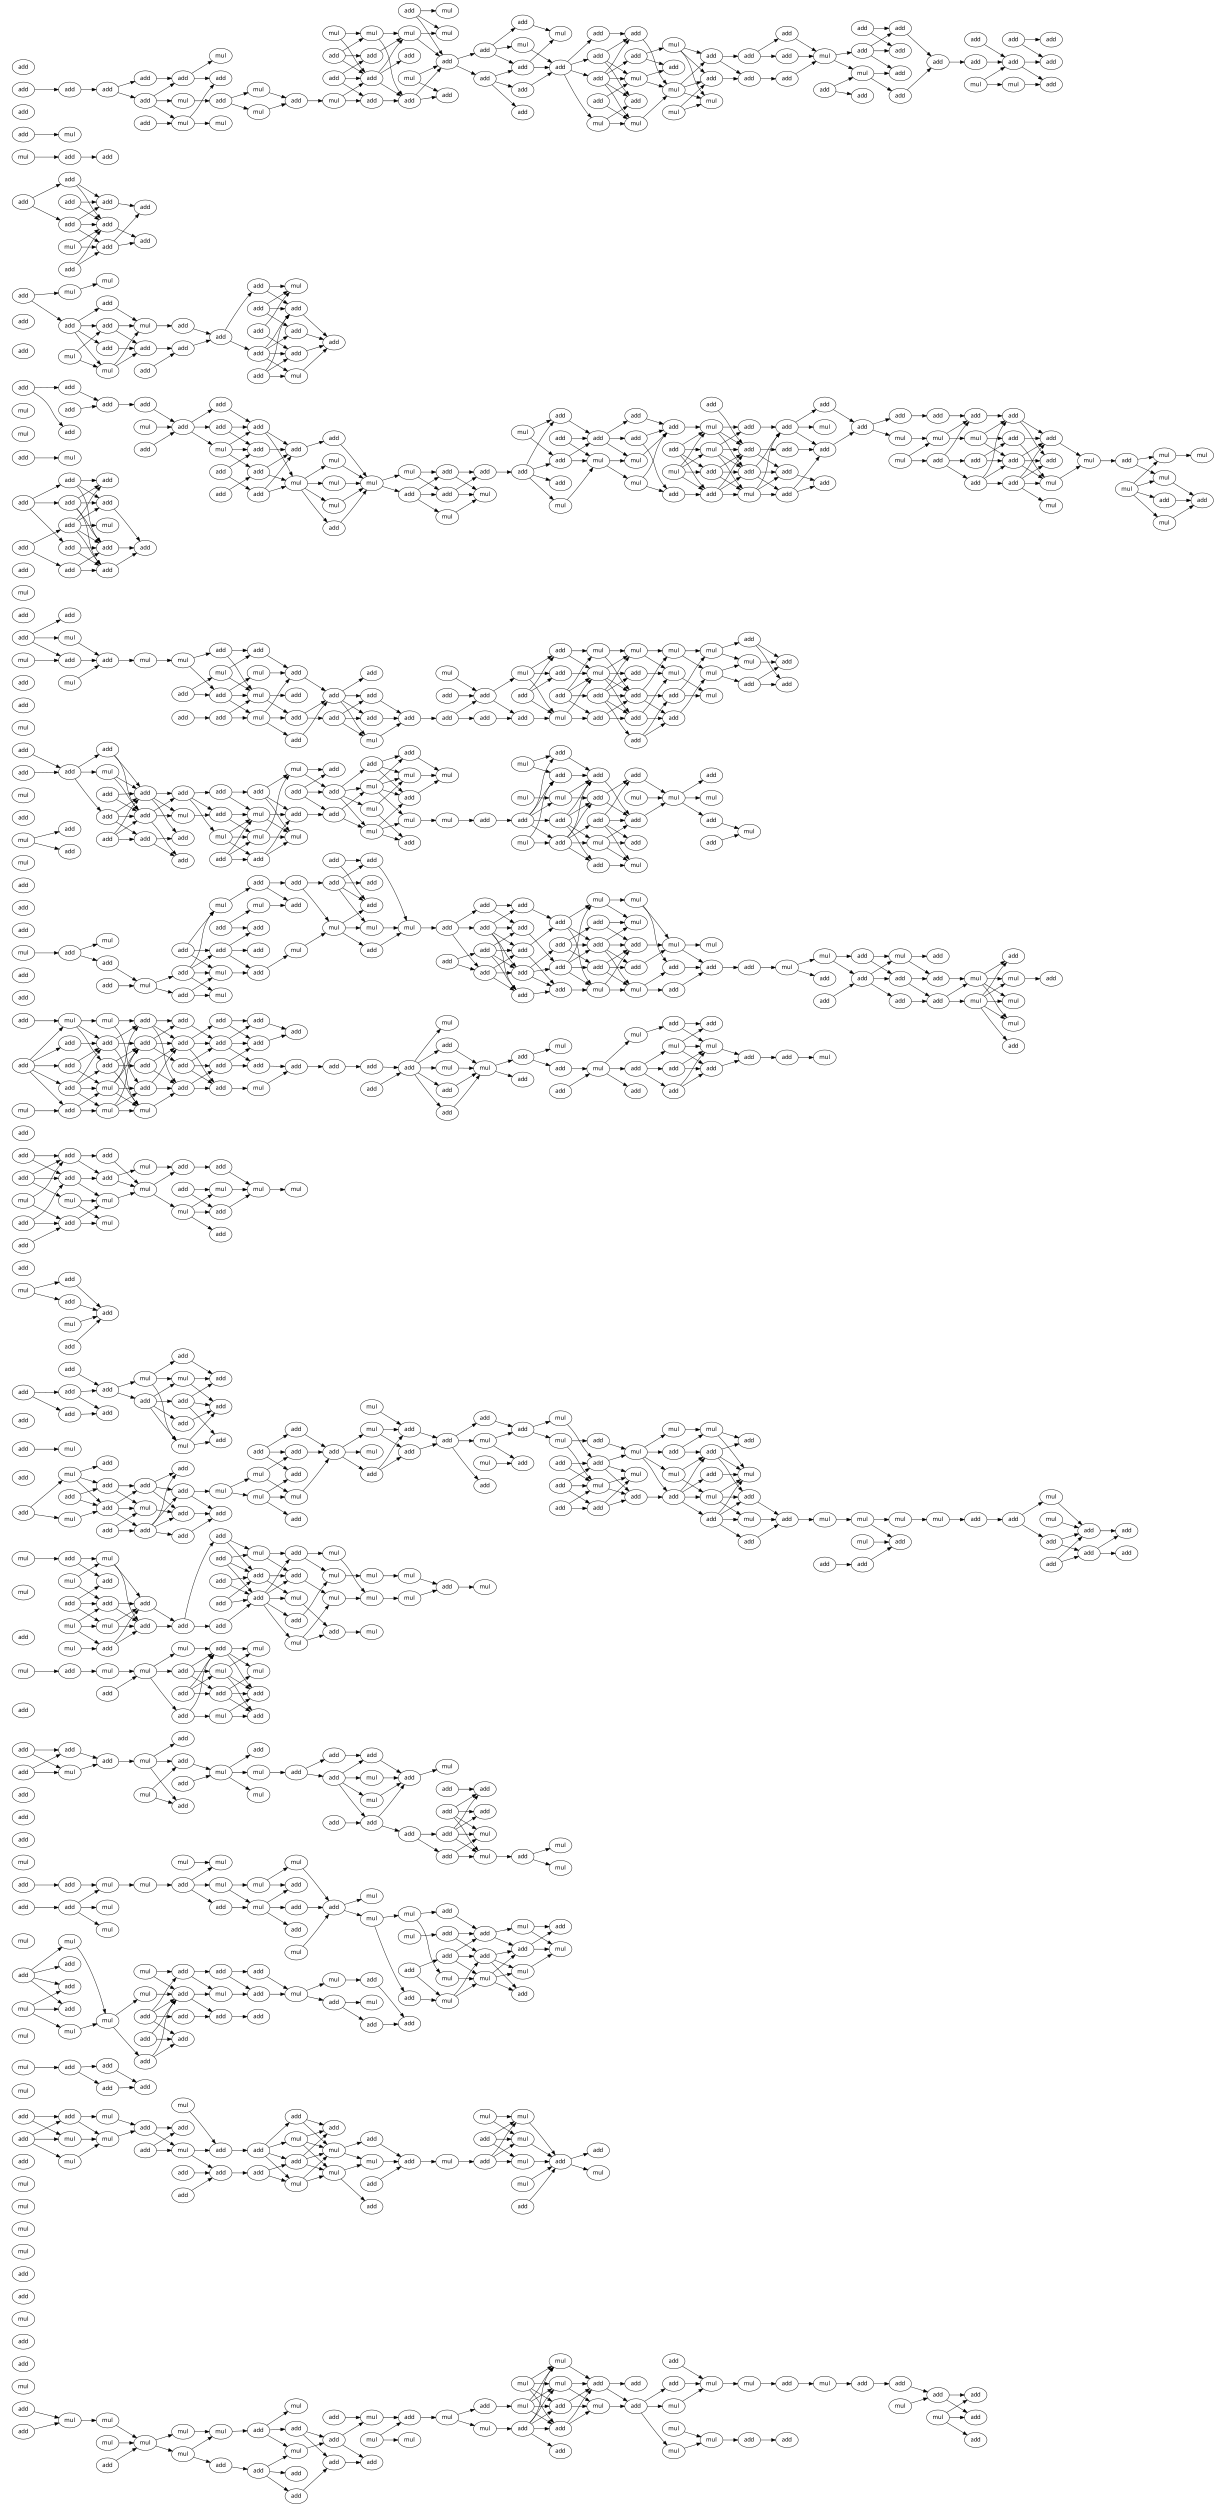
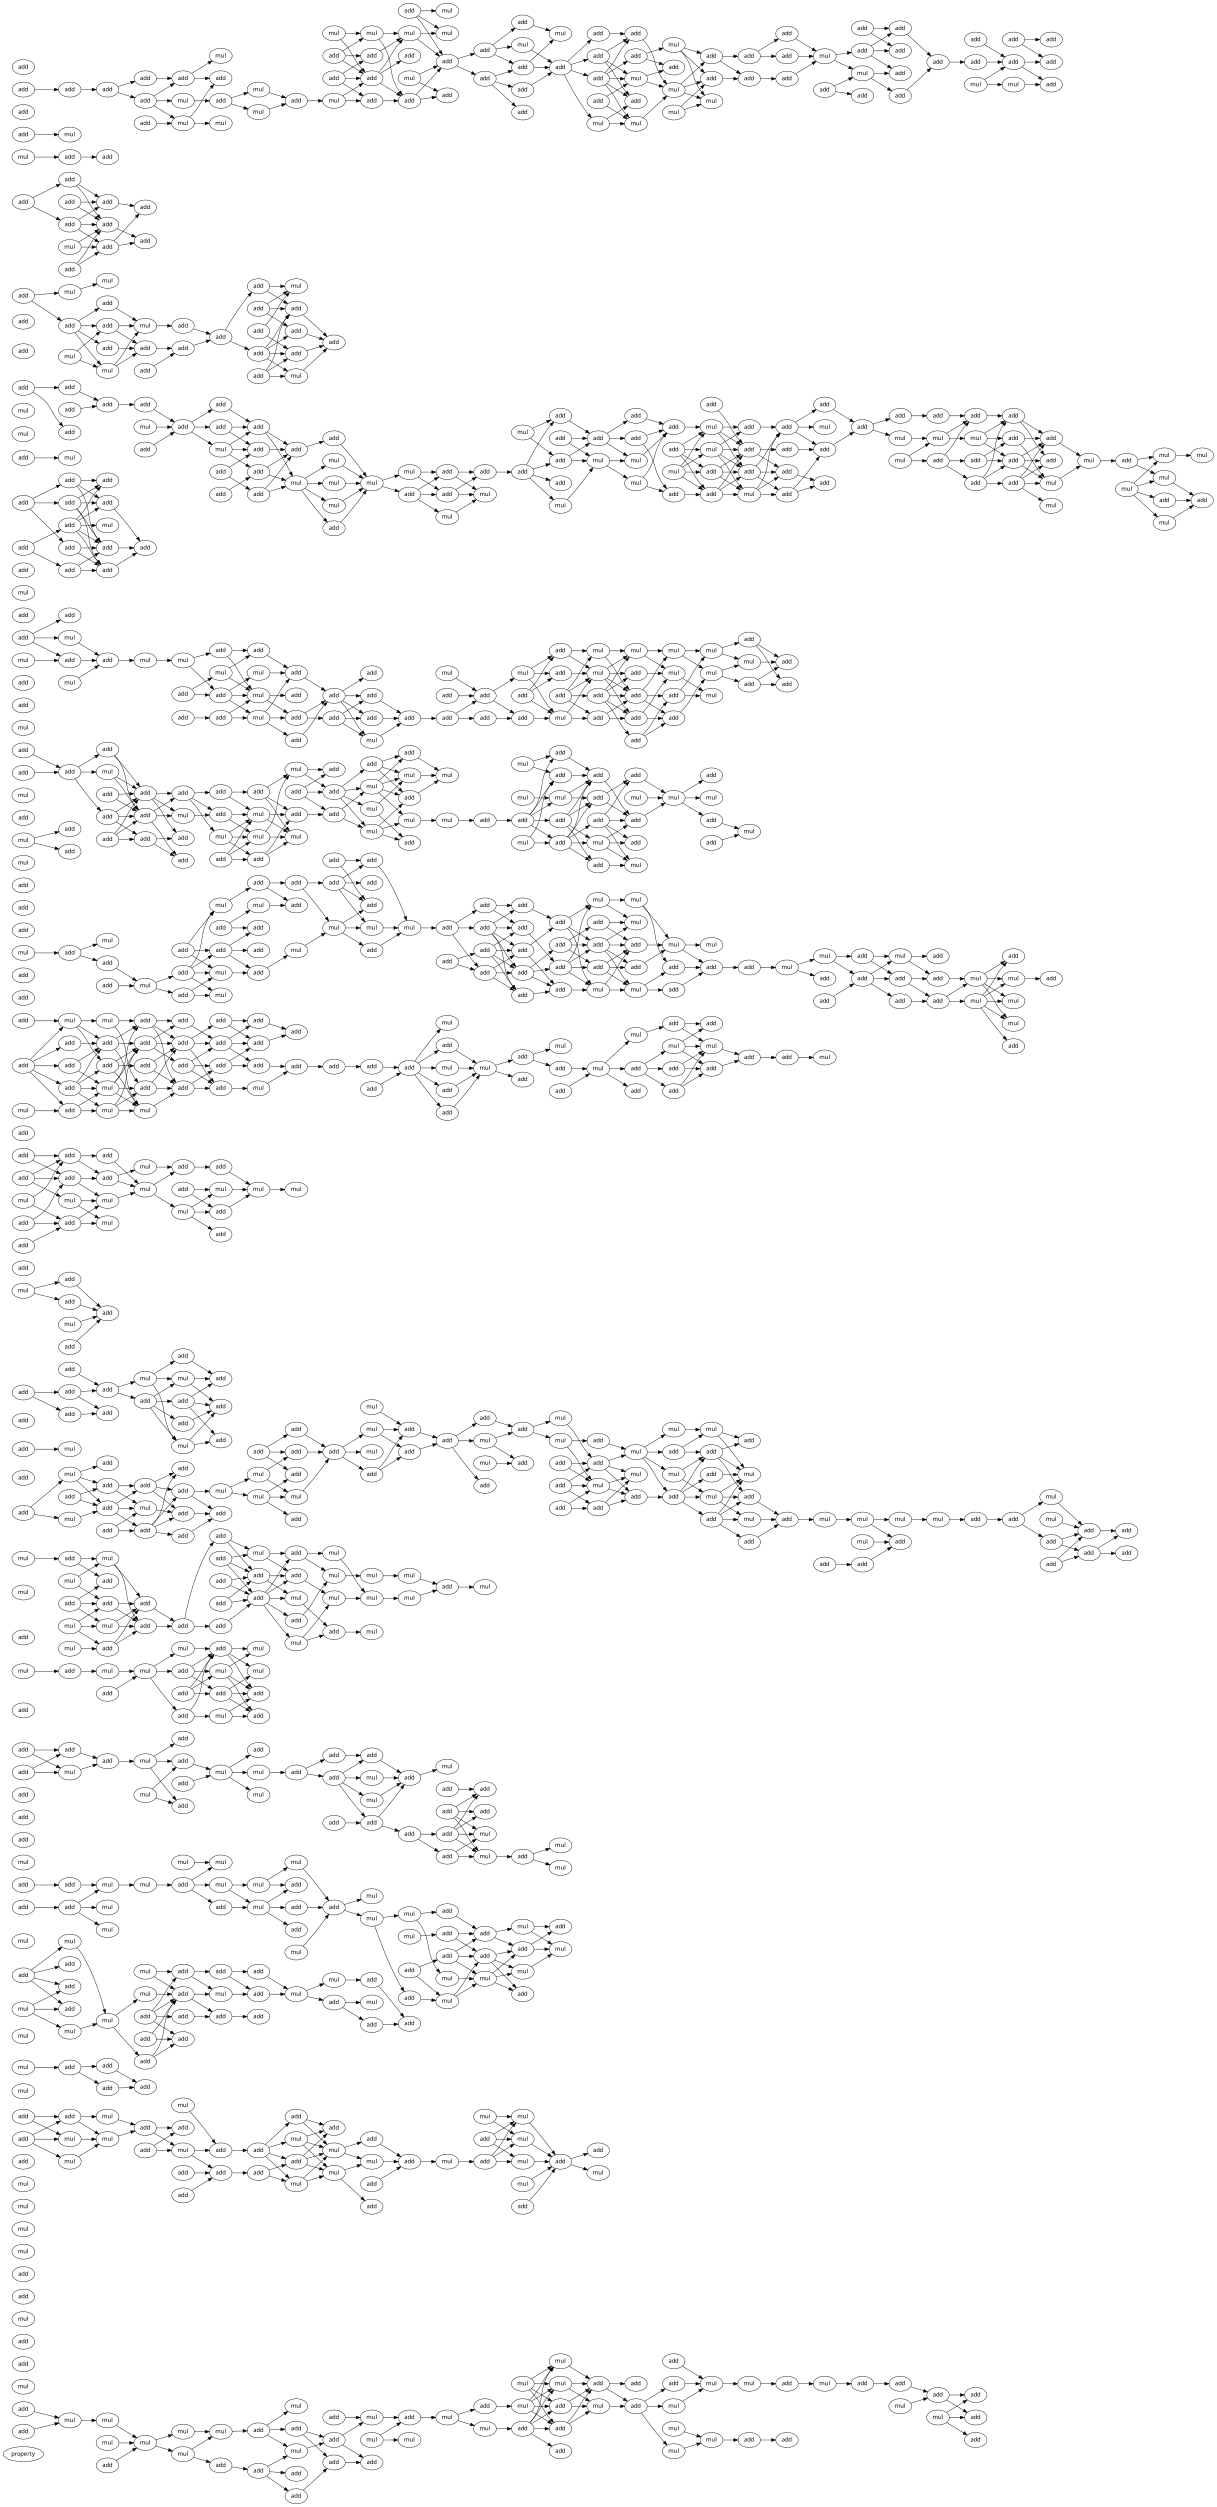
none -> (23, 2454)
